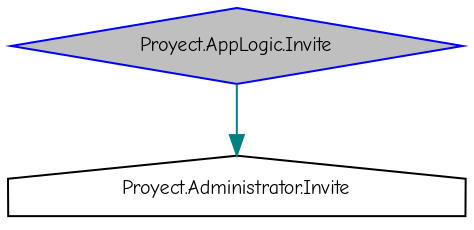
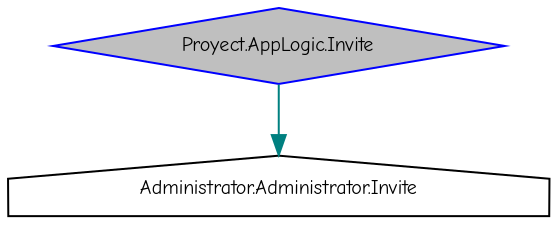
(237, 189) -> (279, 189)
